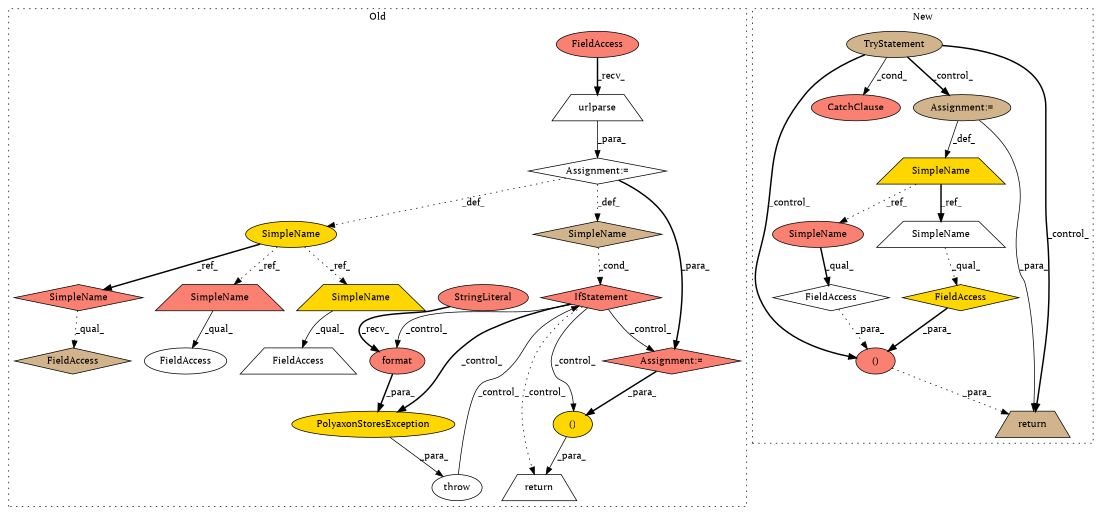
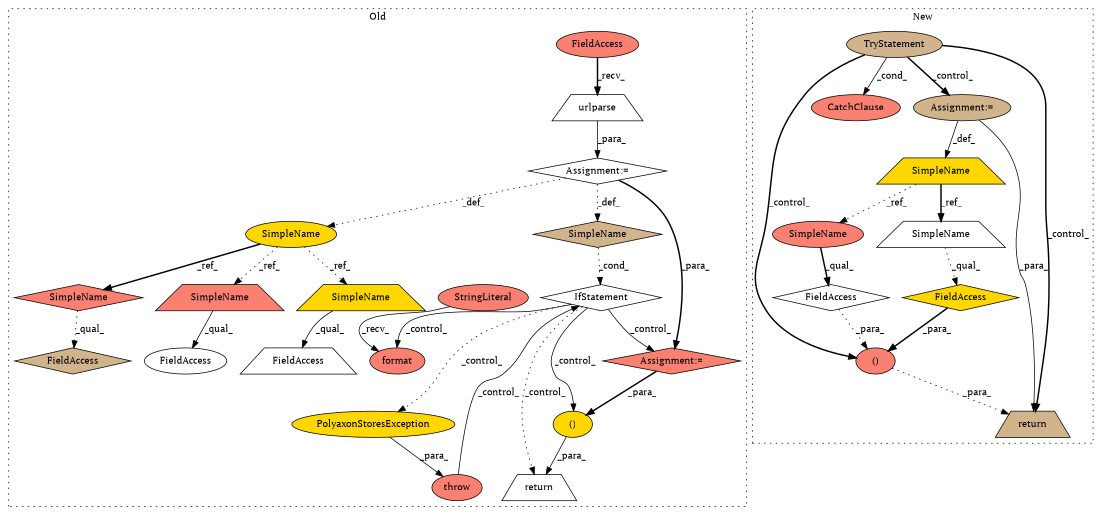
(601, 298) -> (601, 298)
(391, 314) -> (391, 314)
(475, 337) -> (475, 337)
(387, 389) -> none
(457, 488) -> (457, 488)
